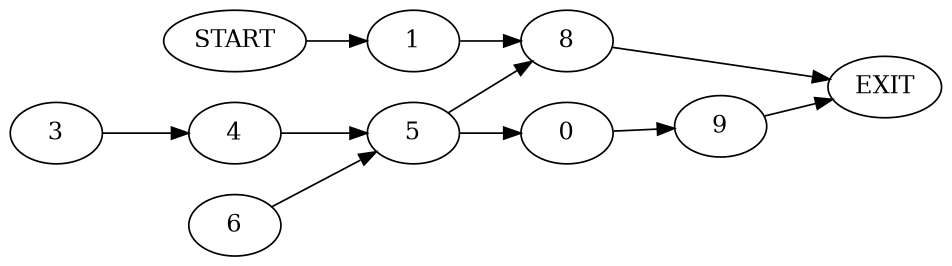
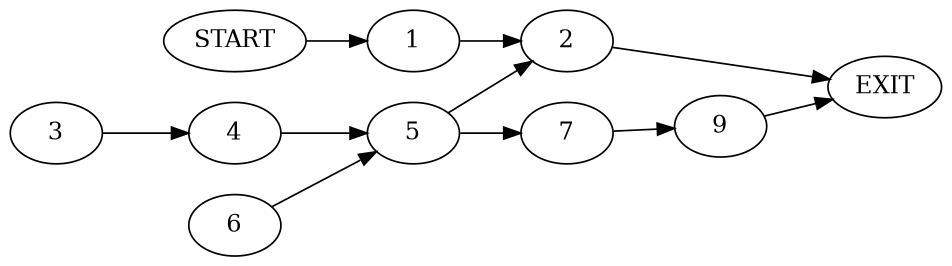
(567, 41) -> (567, 41)
(567, 133) -> (567, 133)
